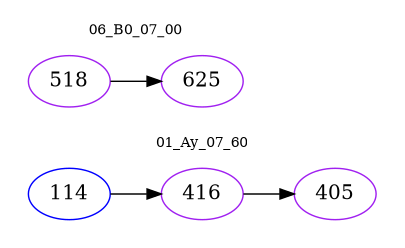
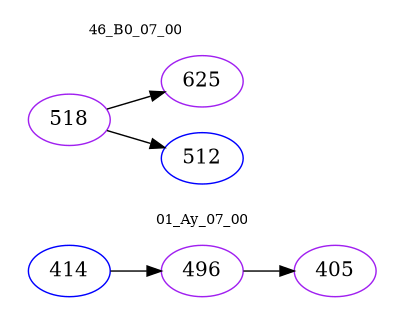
(136, 31) -> (136, 31)
(202, 143) -> (202, 220)
none -> (202, 158)
(69, 194) -> (69, 271)
(202, 194) -> (202, 271)
